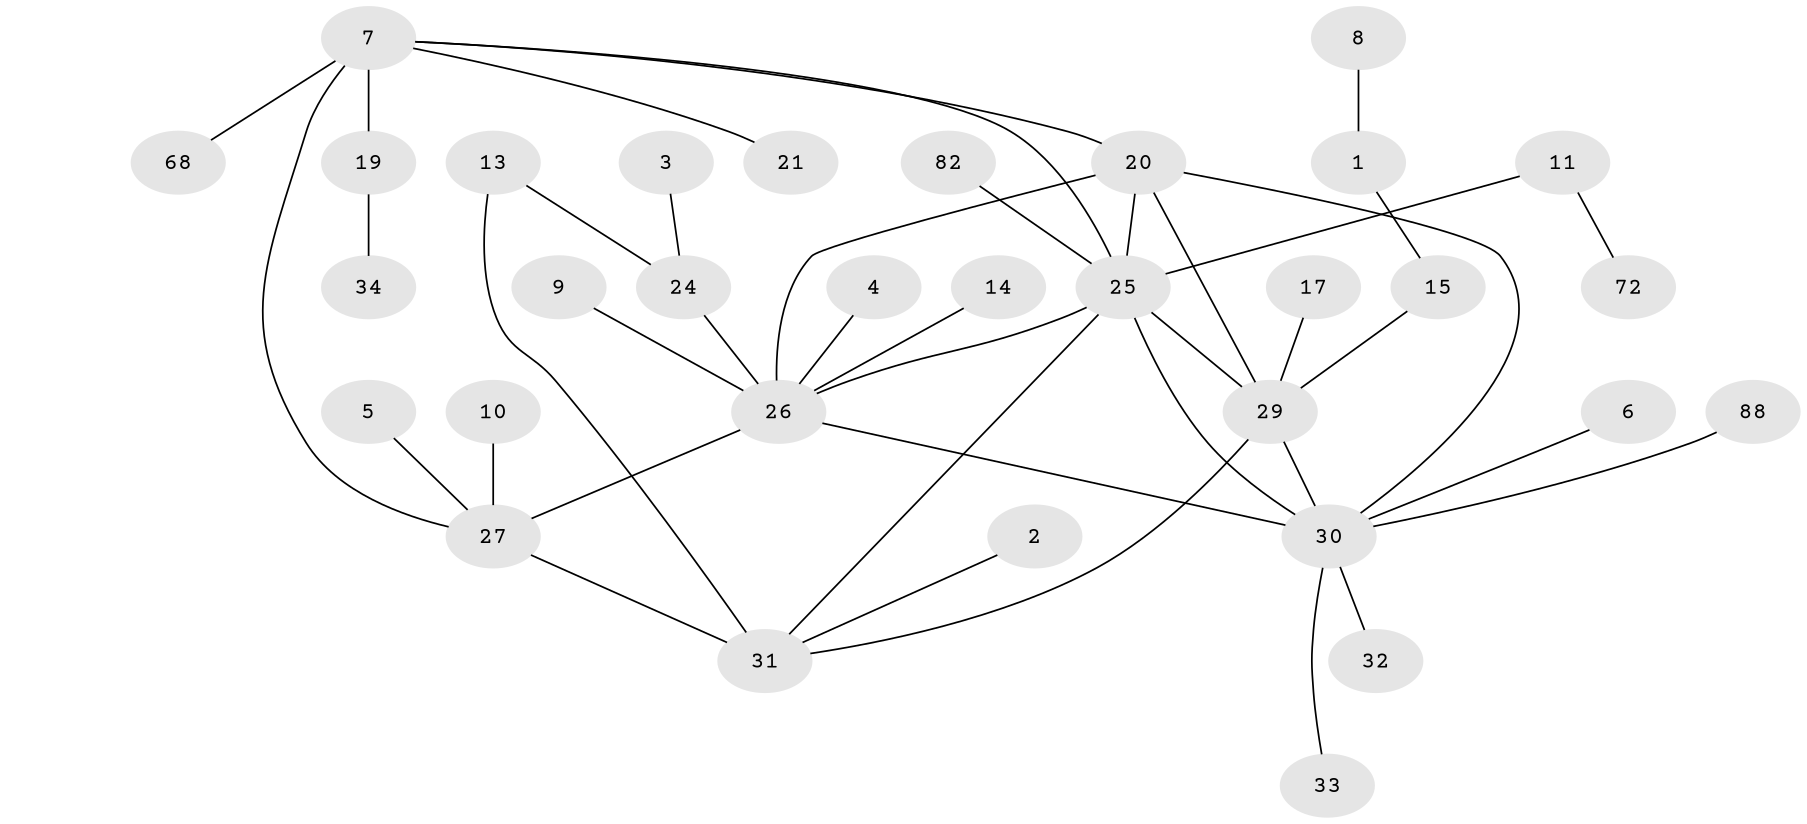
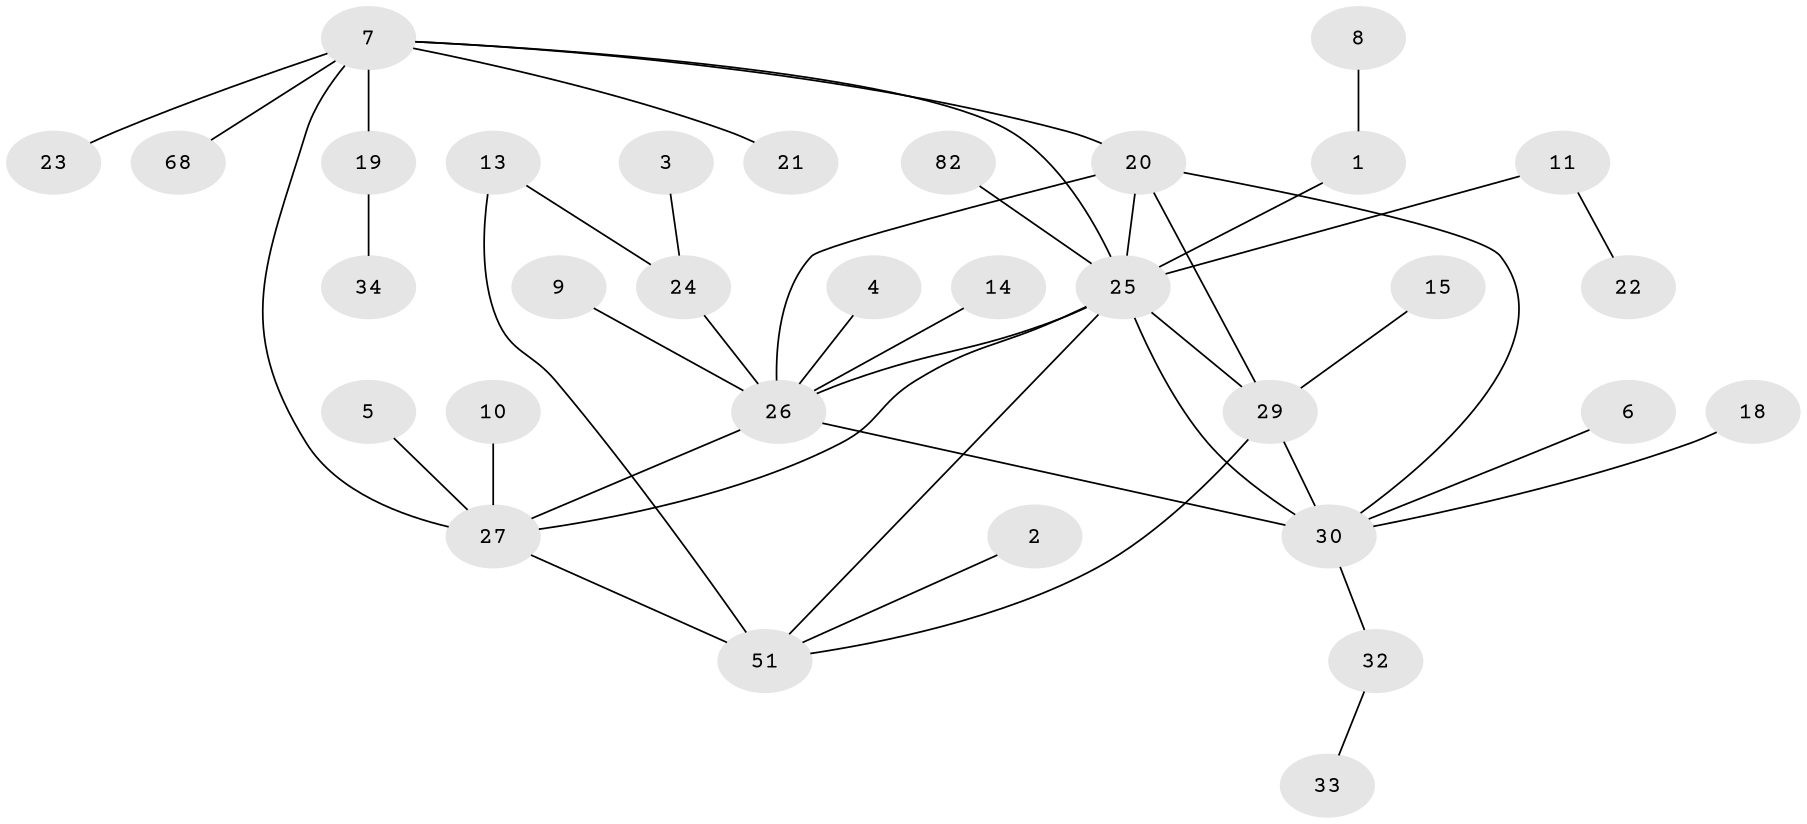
none -> (54, 163)
(1403, 232) -> (1241, 225)
(1313, 287) -> none
(1628, 287) -> (1628, 287)
(1753, 412) -> (1753, 412)
none -> (827, 450)
(765, 661) -> (765, 661)
(1312, 661) -> (1352, 723)
